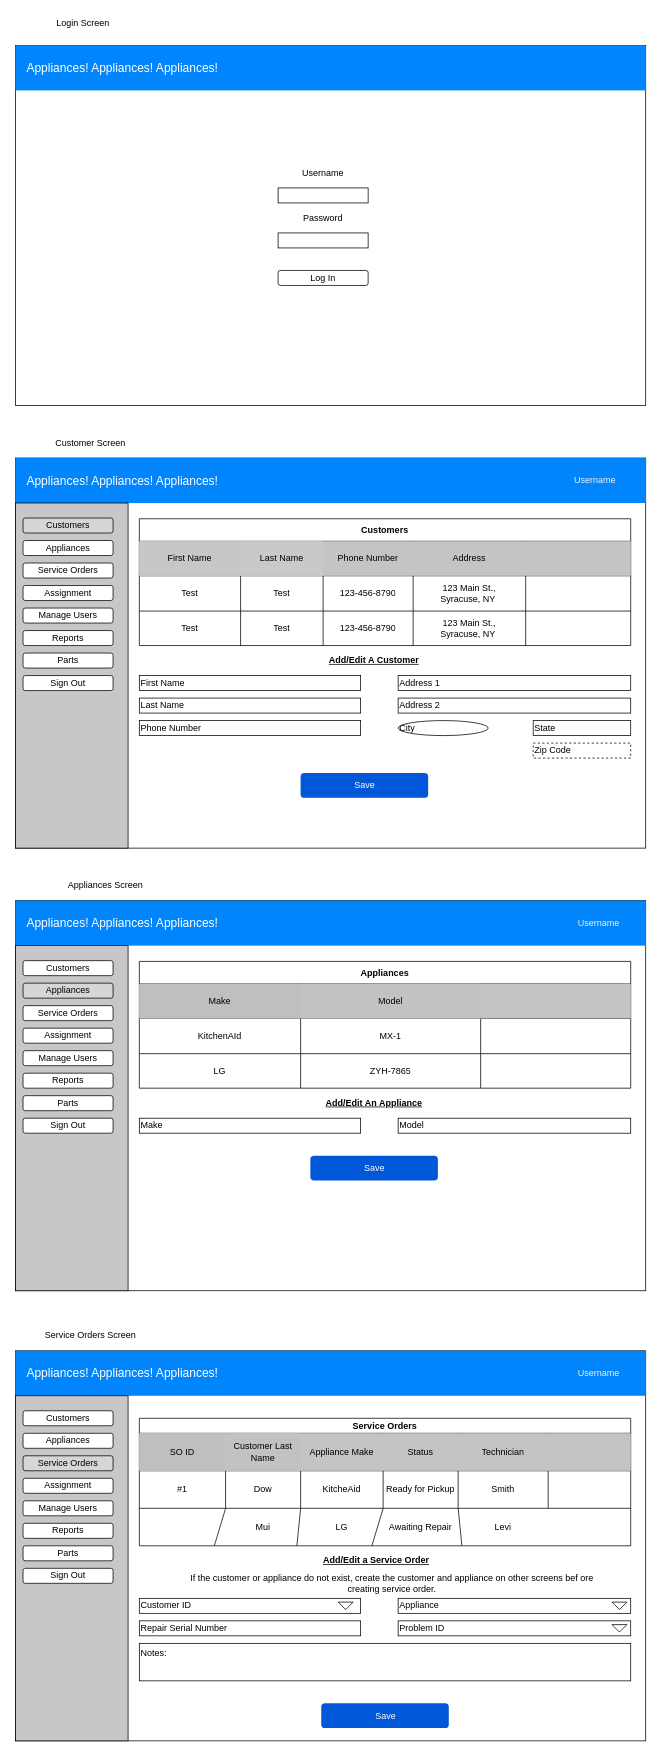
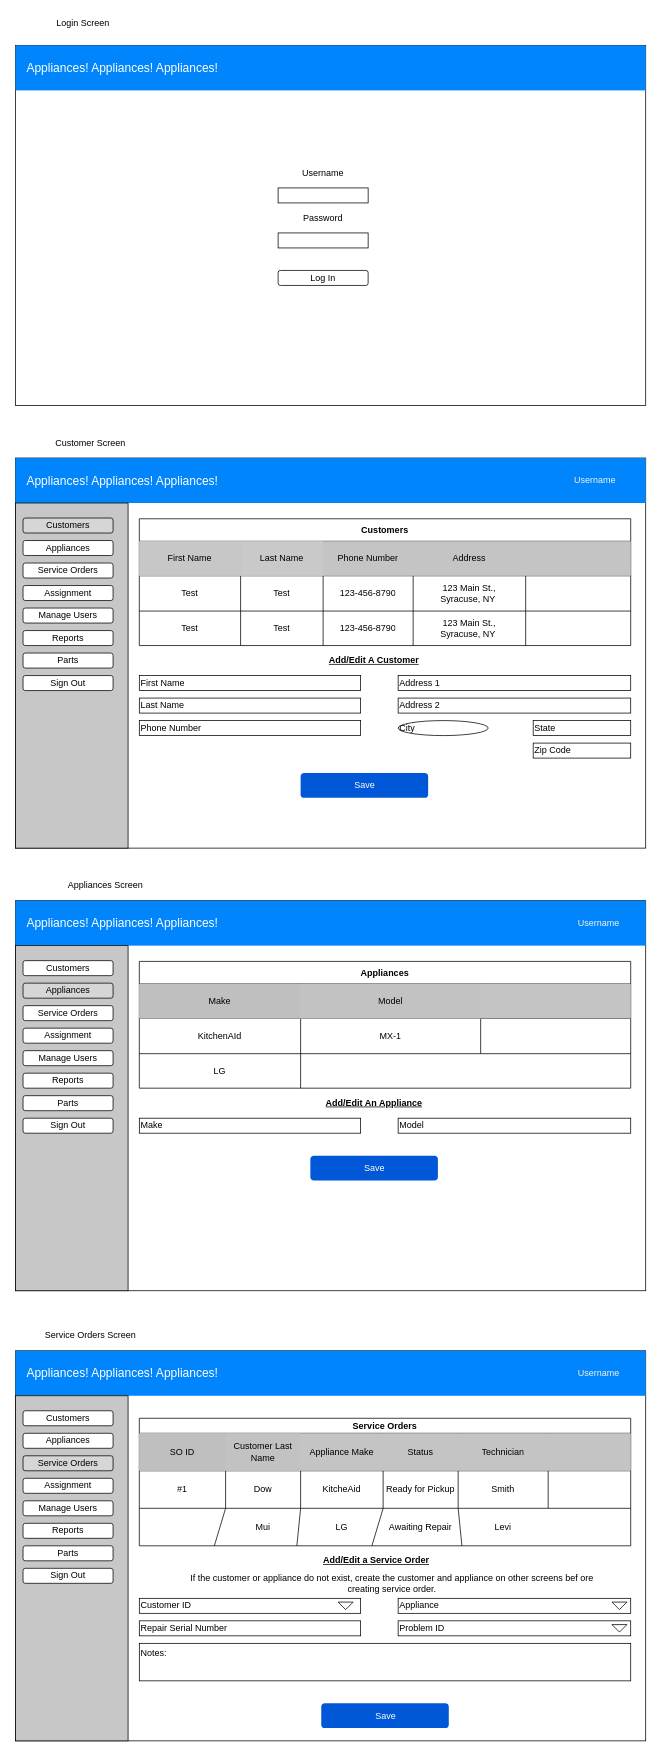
(582, 750) -> (582, 750)
(390, 1071) -> none
